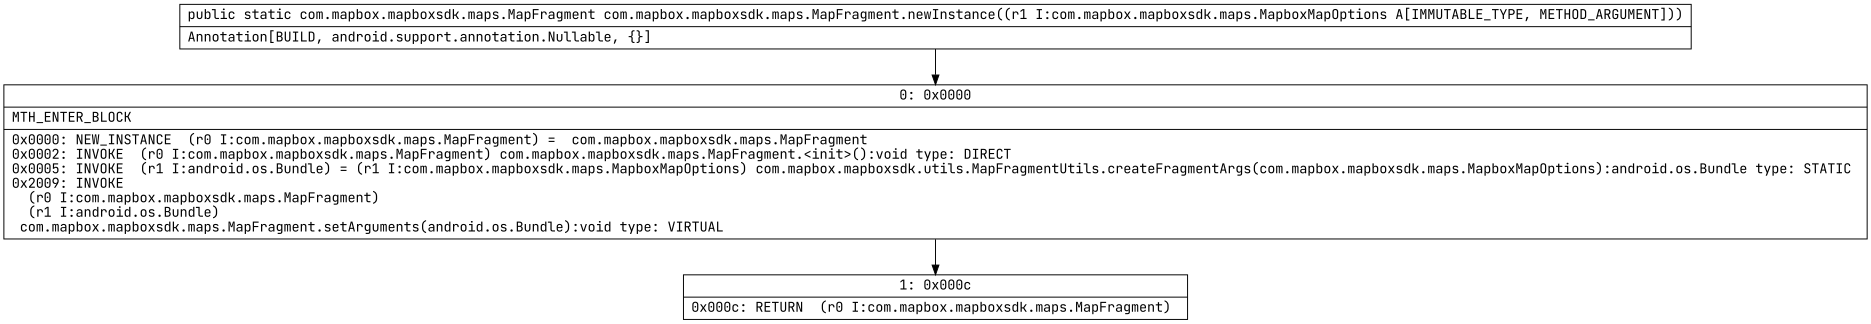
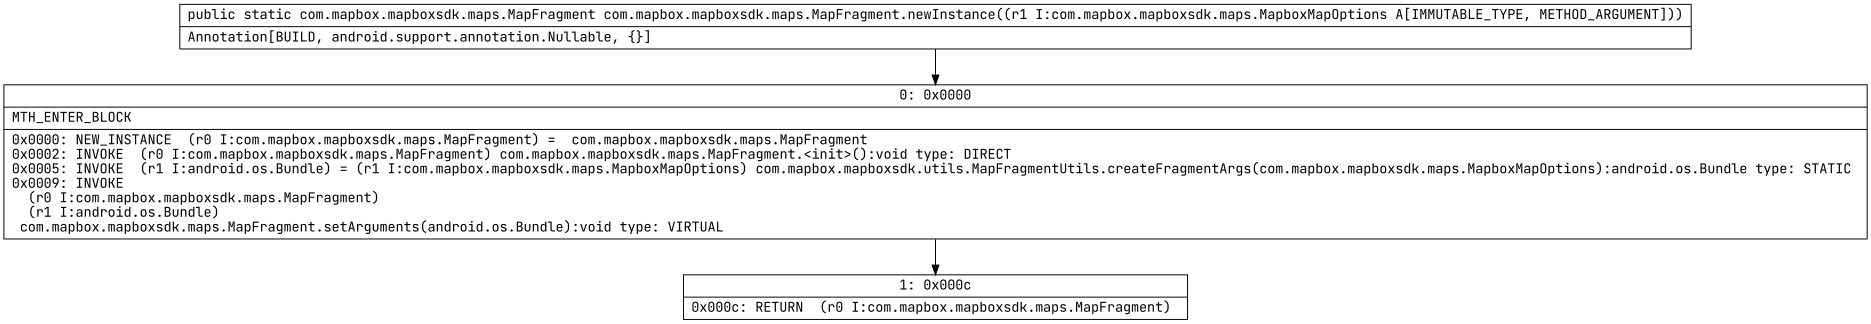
(76, 184) -> (76, 184)
